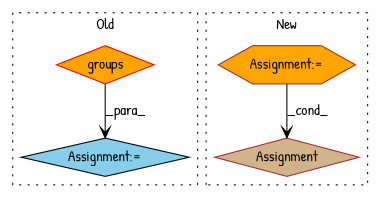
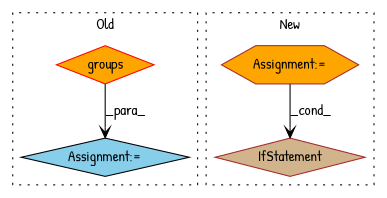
(287, 157) -> (290, 157)
